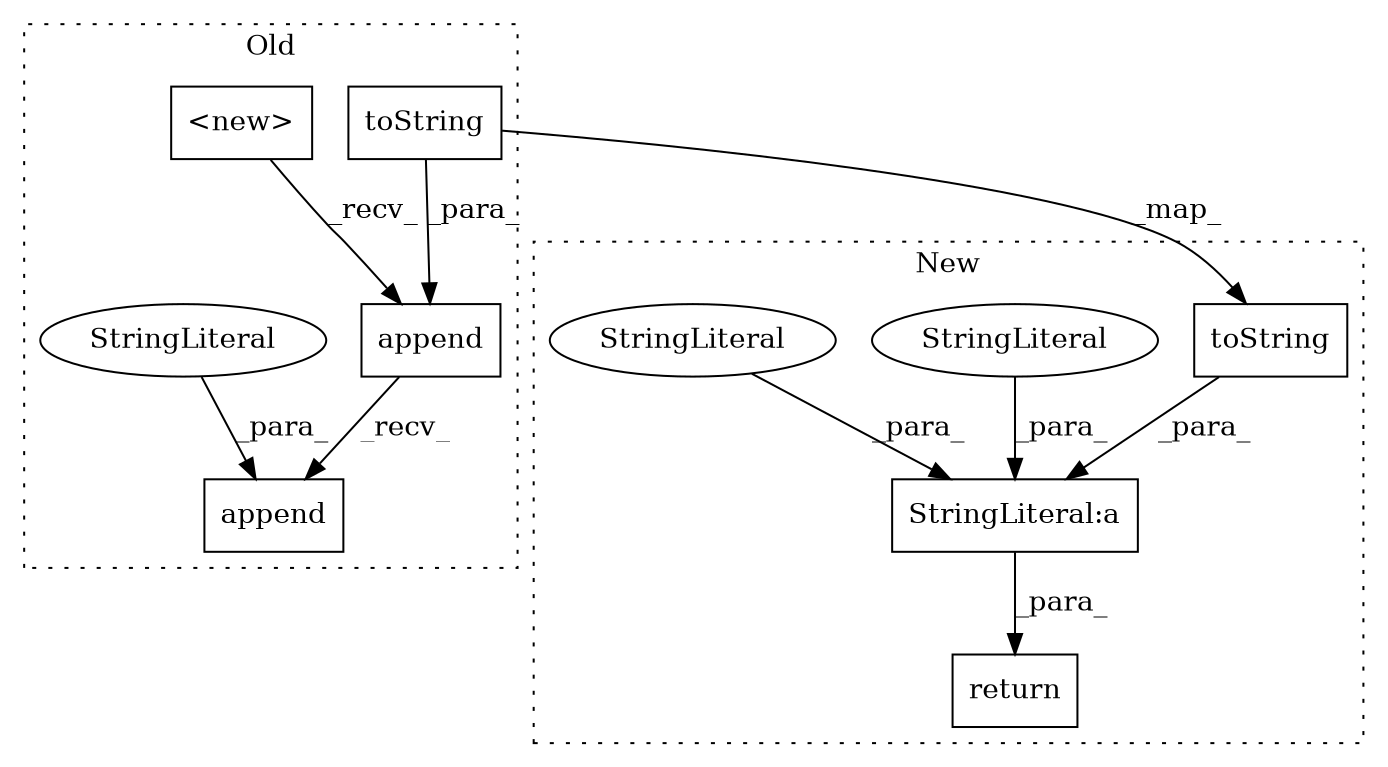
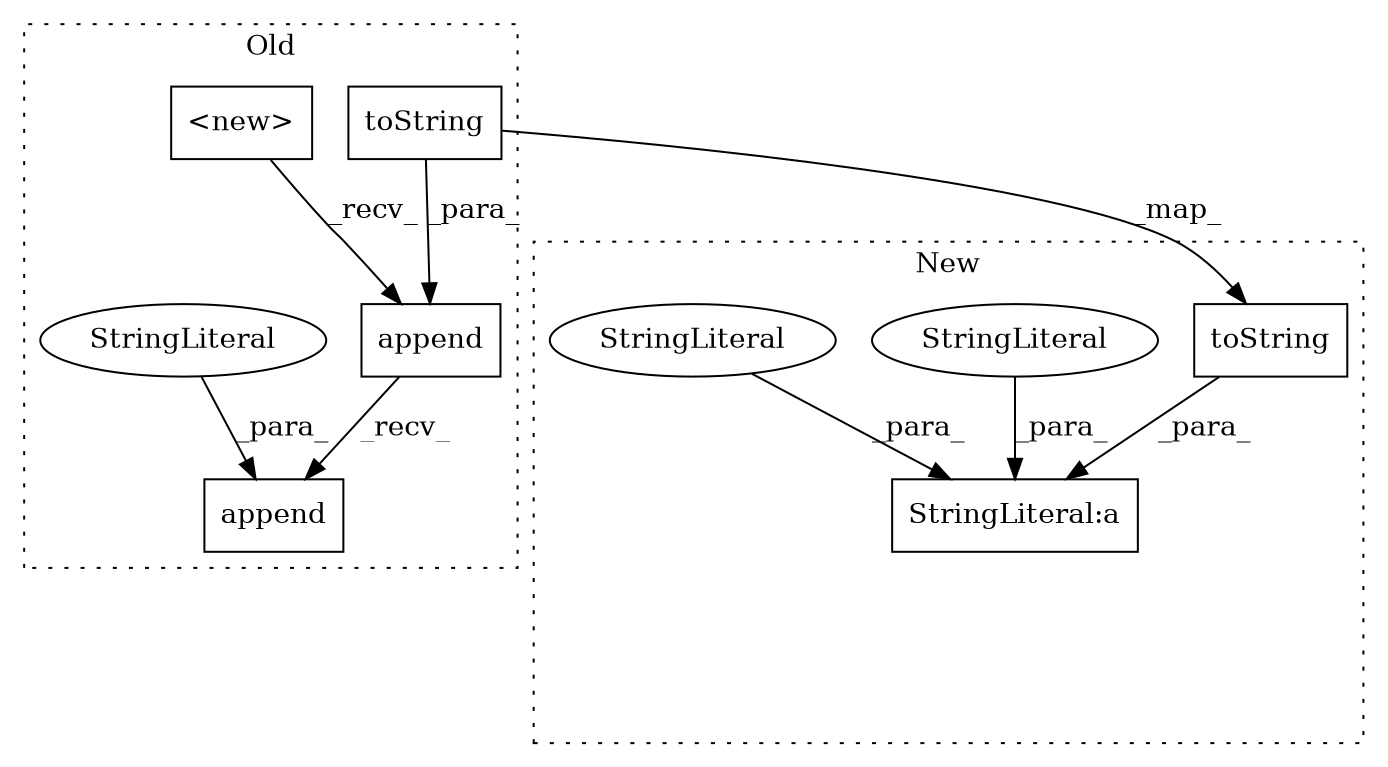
(1015, 691) -> none
